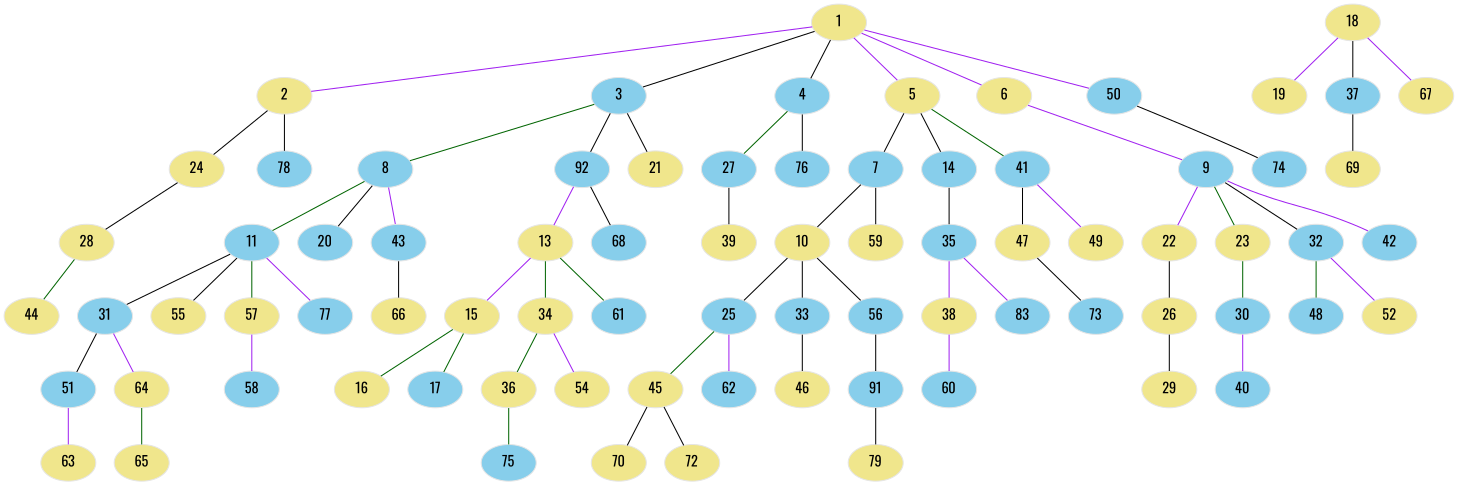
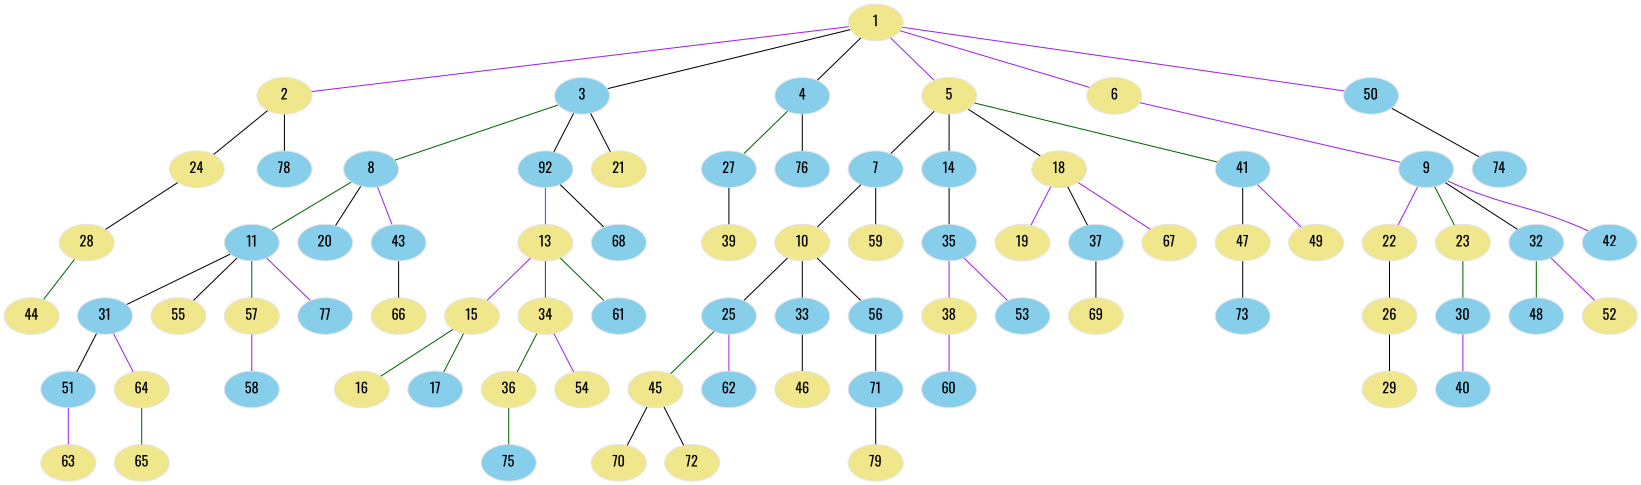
none -> (1004, 133)
(1023, 316) -> (1023, 316)
(876, 389) -> (876, 389)
